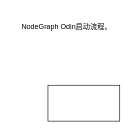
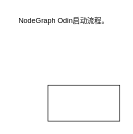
(66, 27) -> (63, 21)
